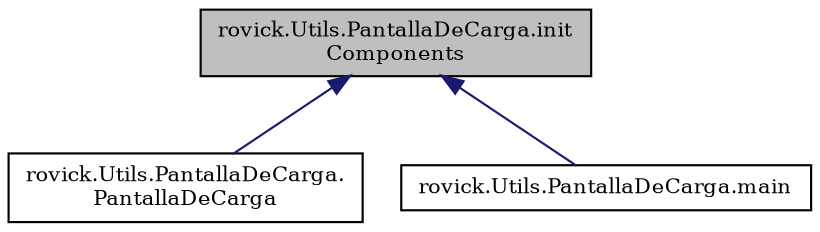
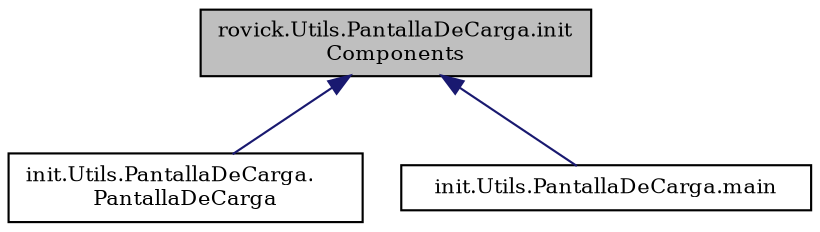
(186, 188) -> (186, 188)
(606, 188) -> (606, 188)
